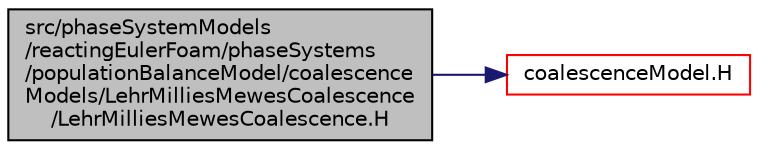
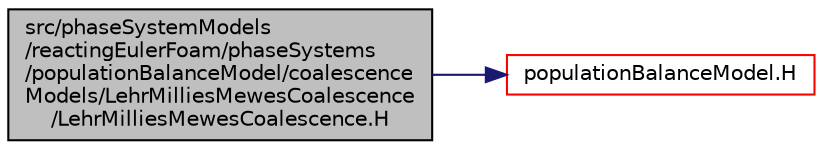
(629, 75) -> (661, 75)
